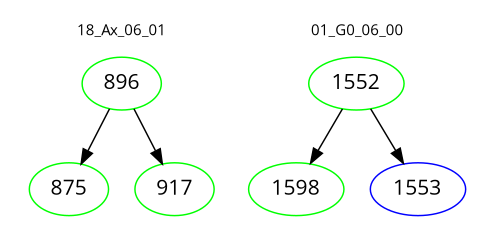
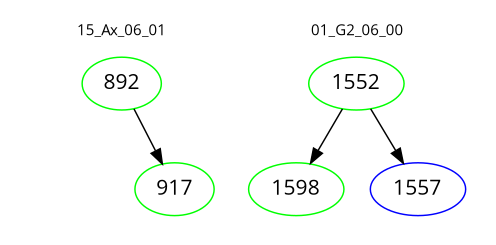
(122, 32) -> (122, 32)
(358, 32) -> (358, 32)
(122, 84) -> (122, 84)
(69, 189) -> none
(418, 189) -> (418, 189)
